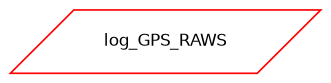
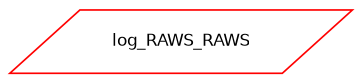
(166, 42) -> (181, 42)
